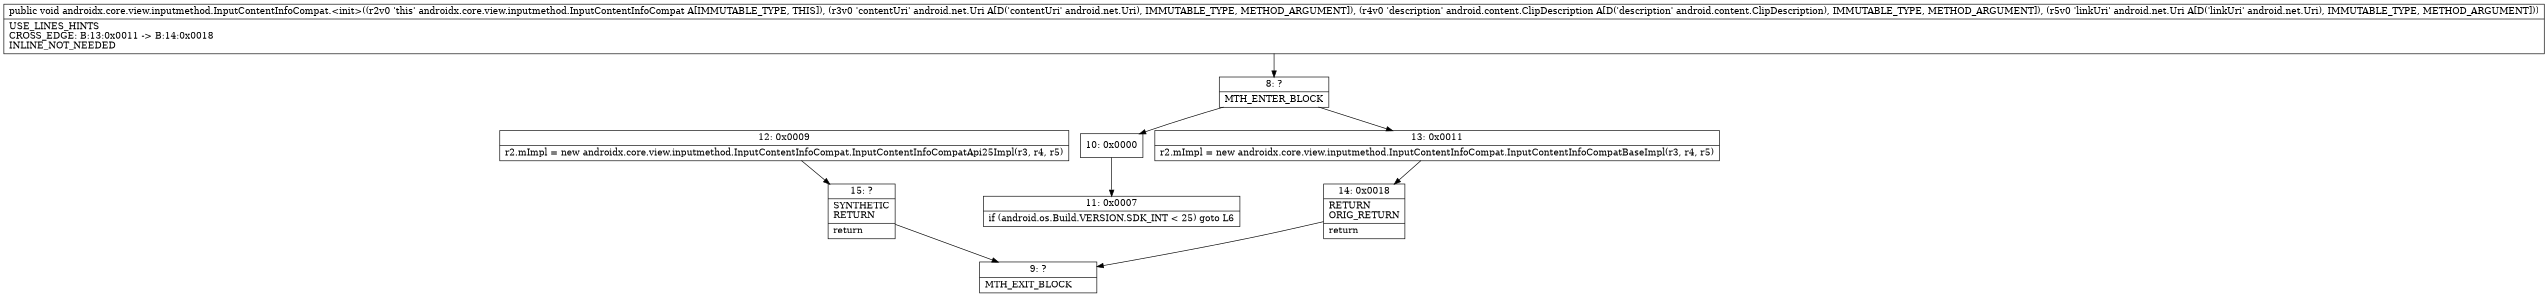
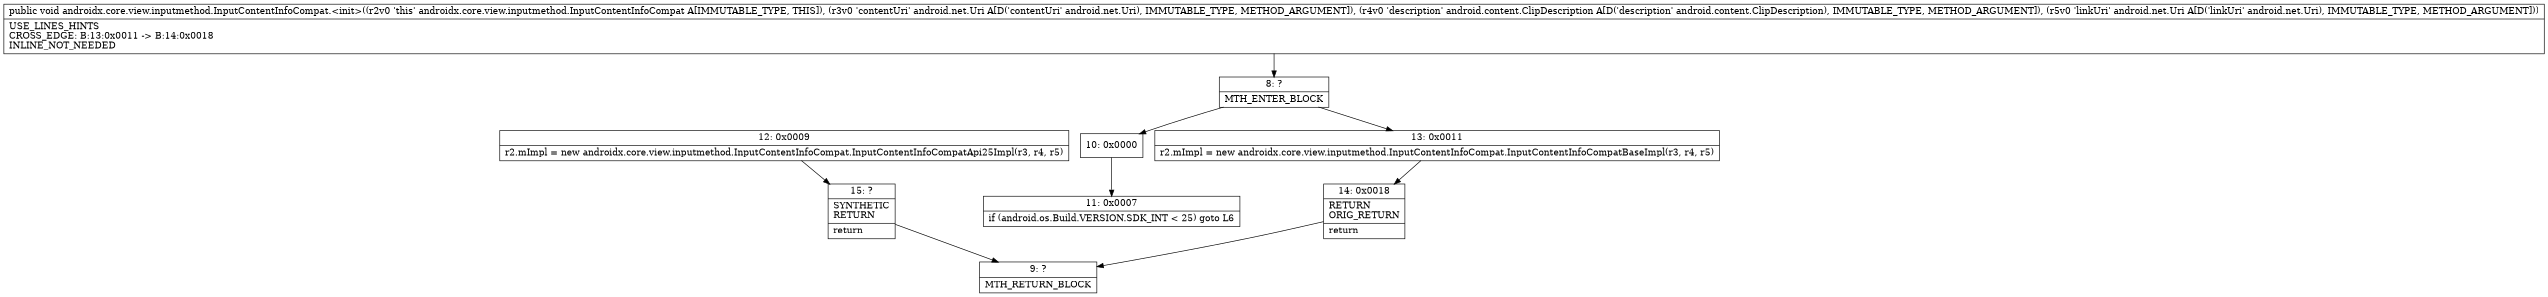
(1029, 285) -> (1038, 285)
